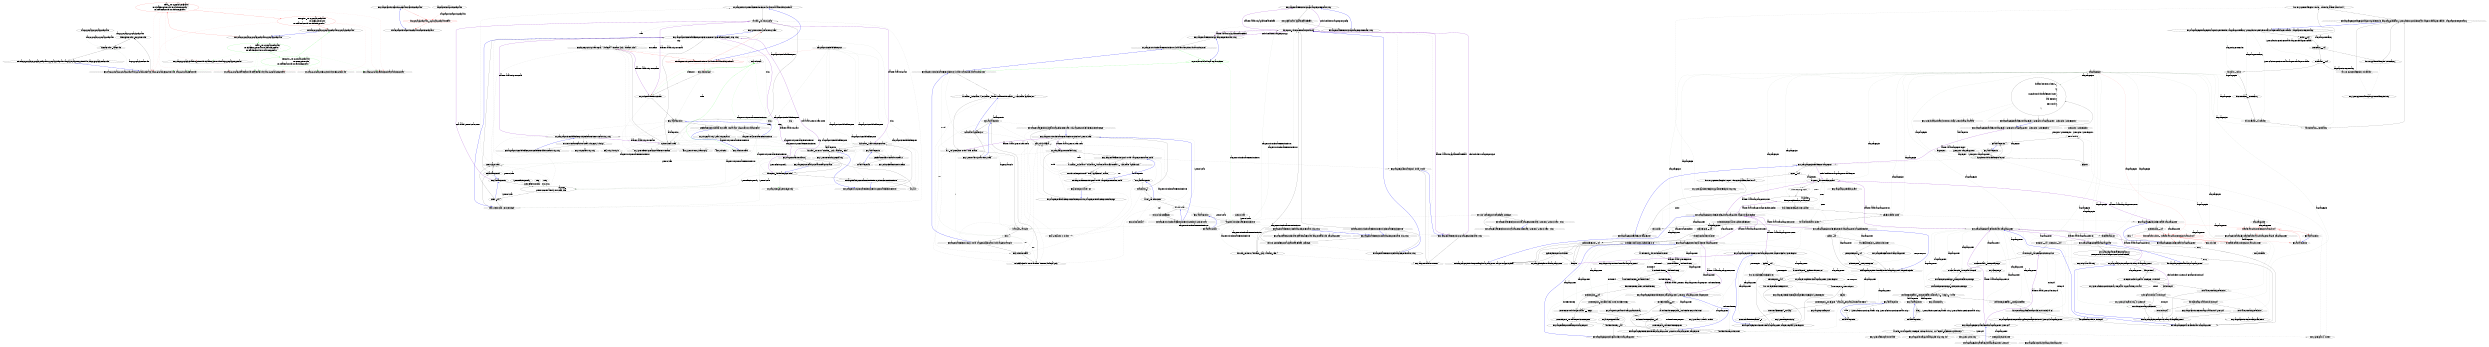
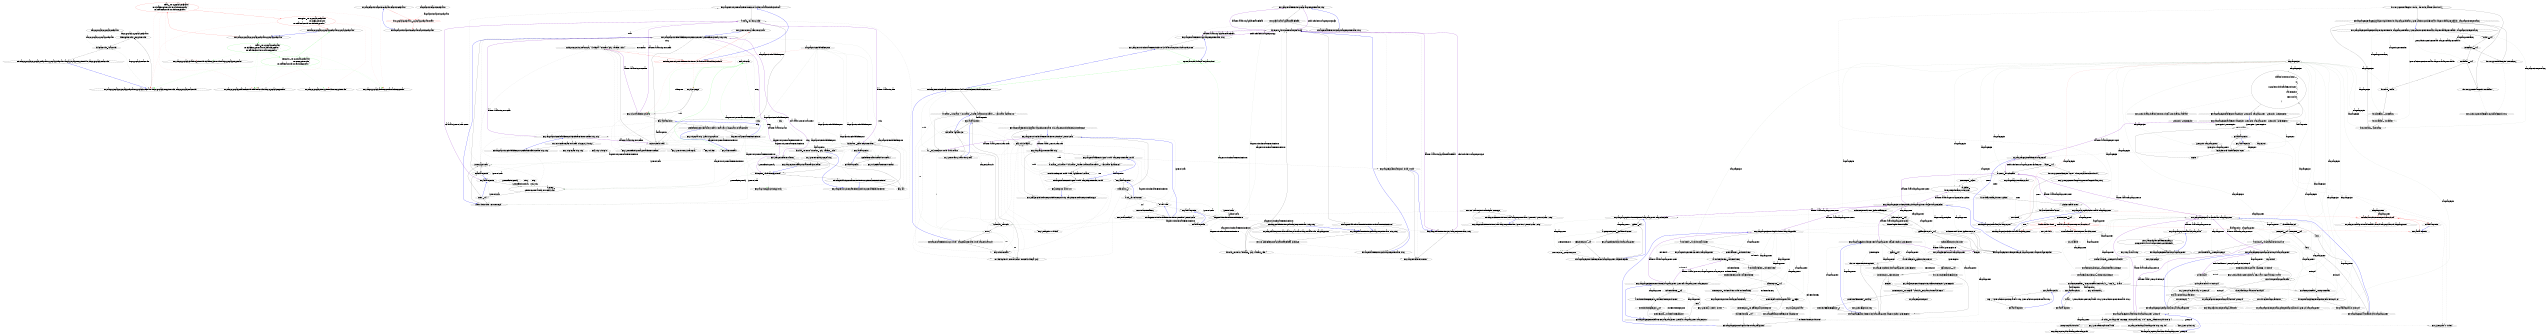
none -> (2349, 66)
(1823, 181) -> (2006, 174)
